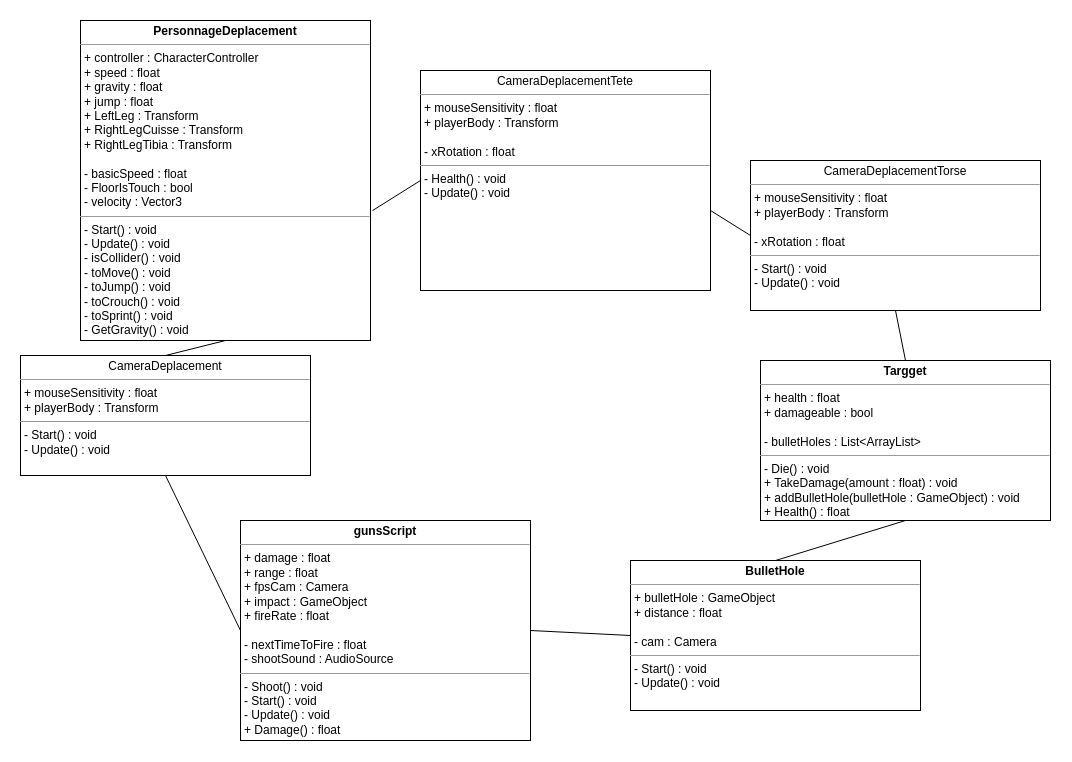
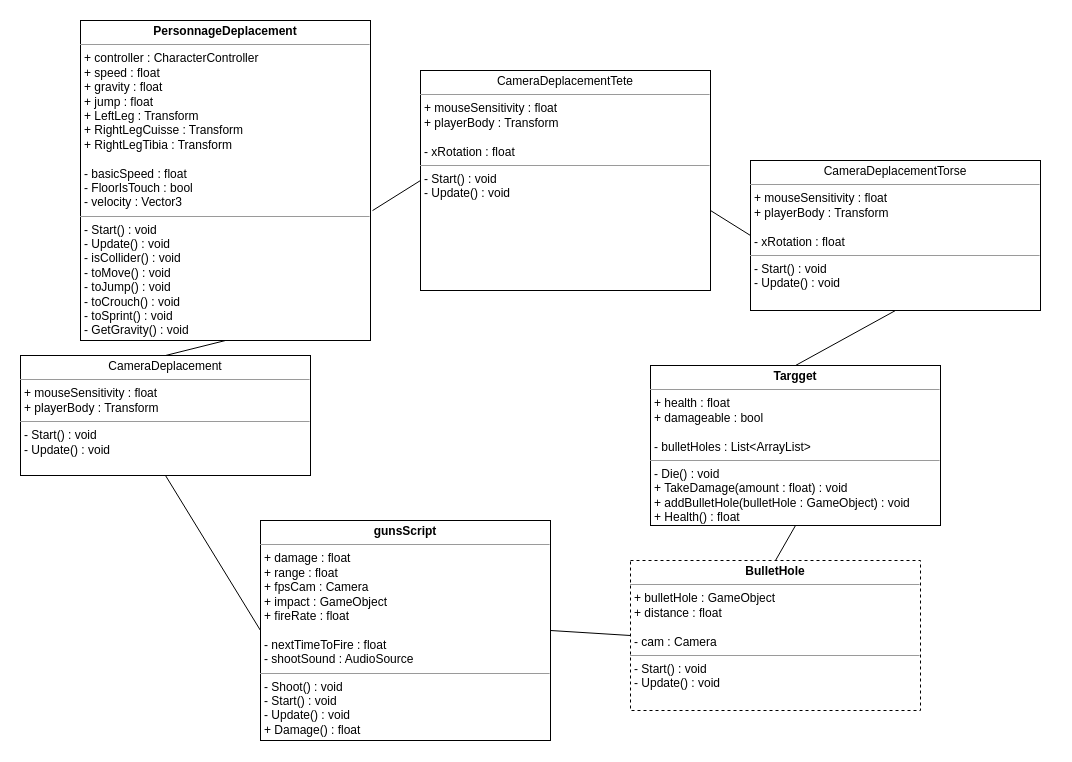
(495, 114) -> (495, 114)
(906, 441) -> (796, 446)
(386, 631) -> (406, 631)
(776, 636) -> (776, 636)
